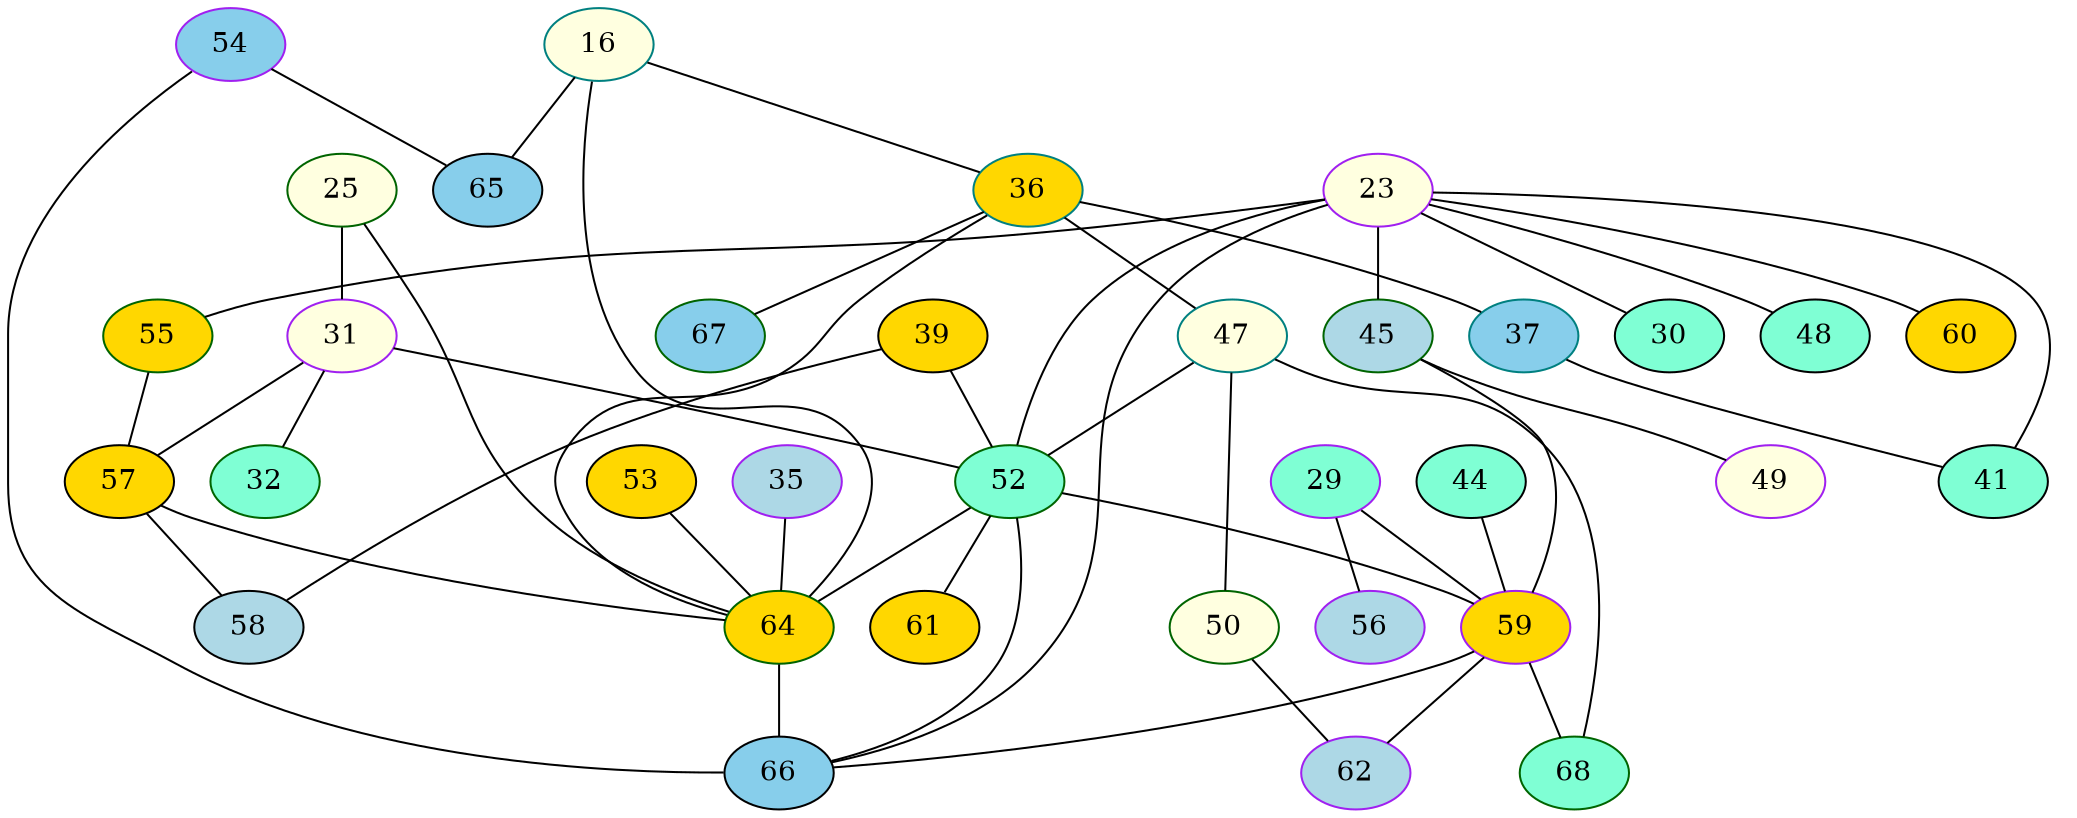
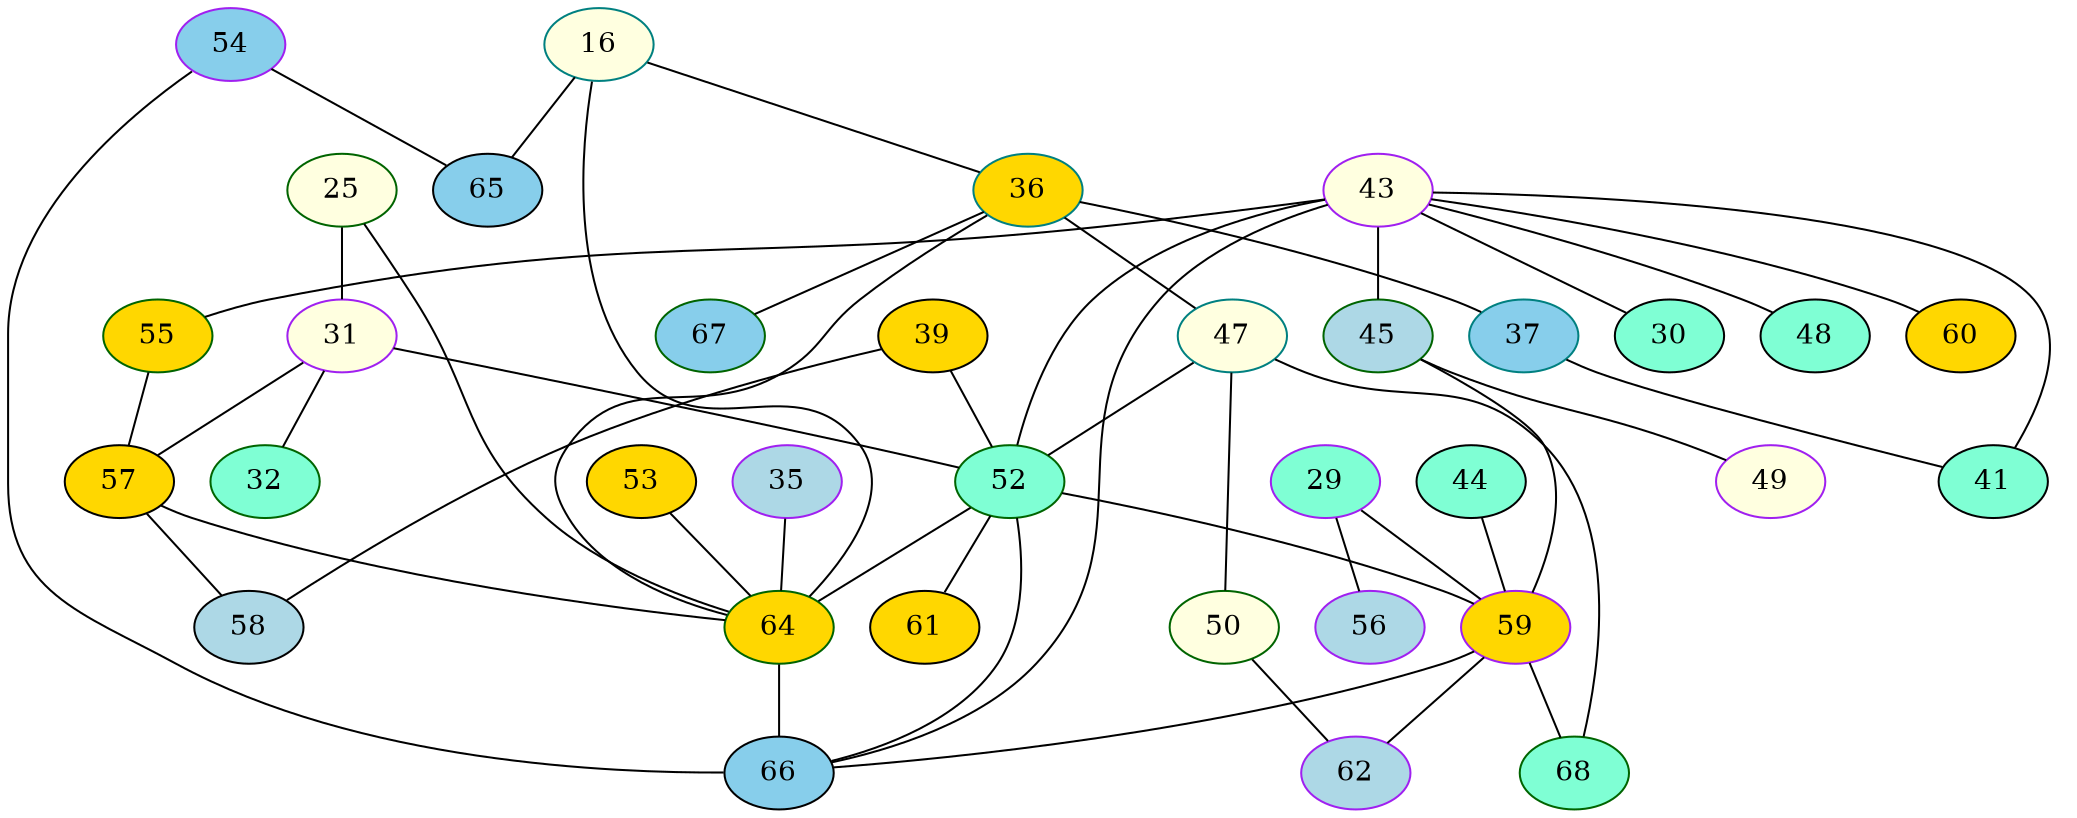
(1378, 190) -> (1378, 190)
